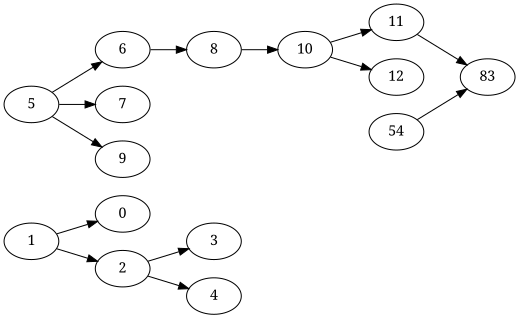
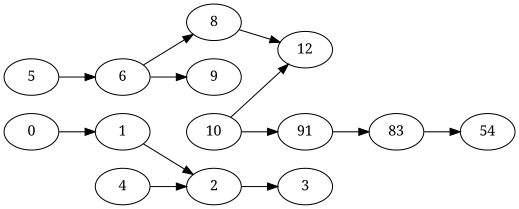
(396, 22) -> (305, 132)
(255, 50) -> (255, 35)
(123, 104) -> none
(438, 107) -> (437, 132)
(73, 129) -> (163, 77)
(72, 229) -> (72, 132)
(164, 281) -> (163, 187)
